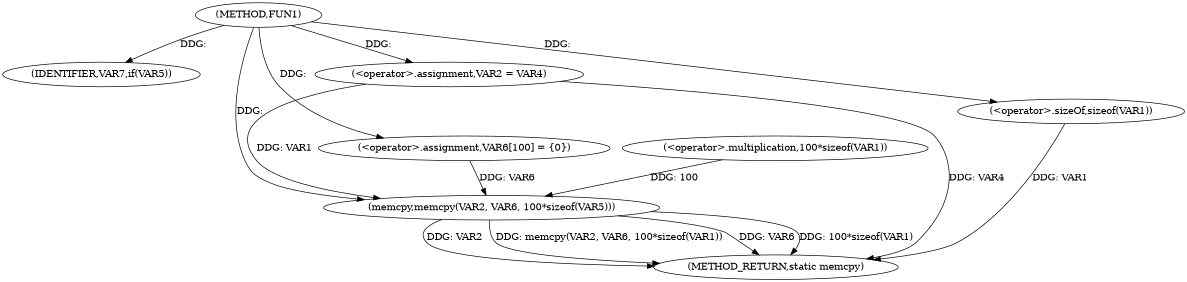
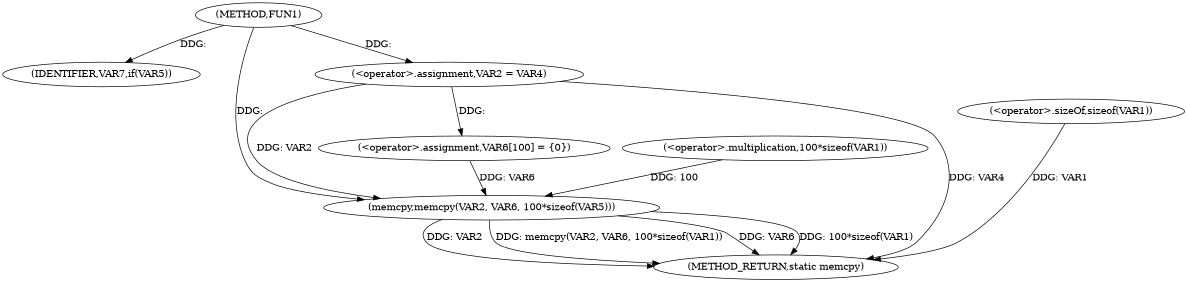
(651, 62) -> none
(301, 104) -> (456, 108)
(285, 148) -> (285, 148)
